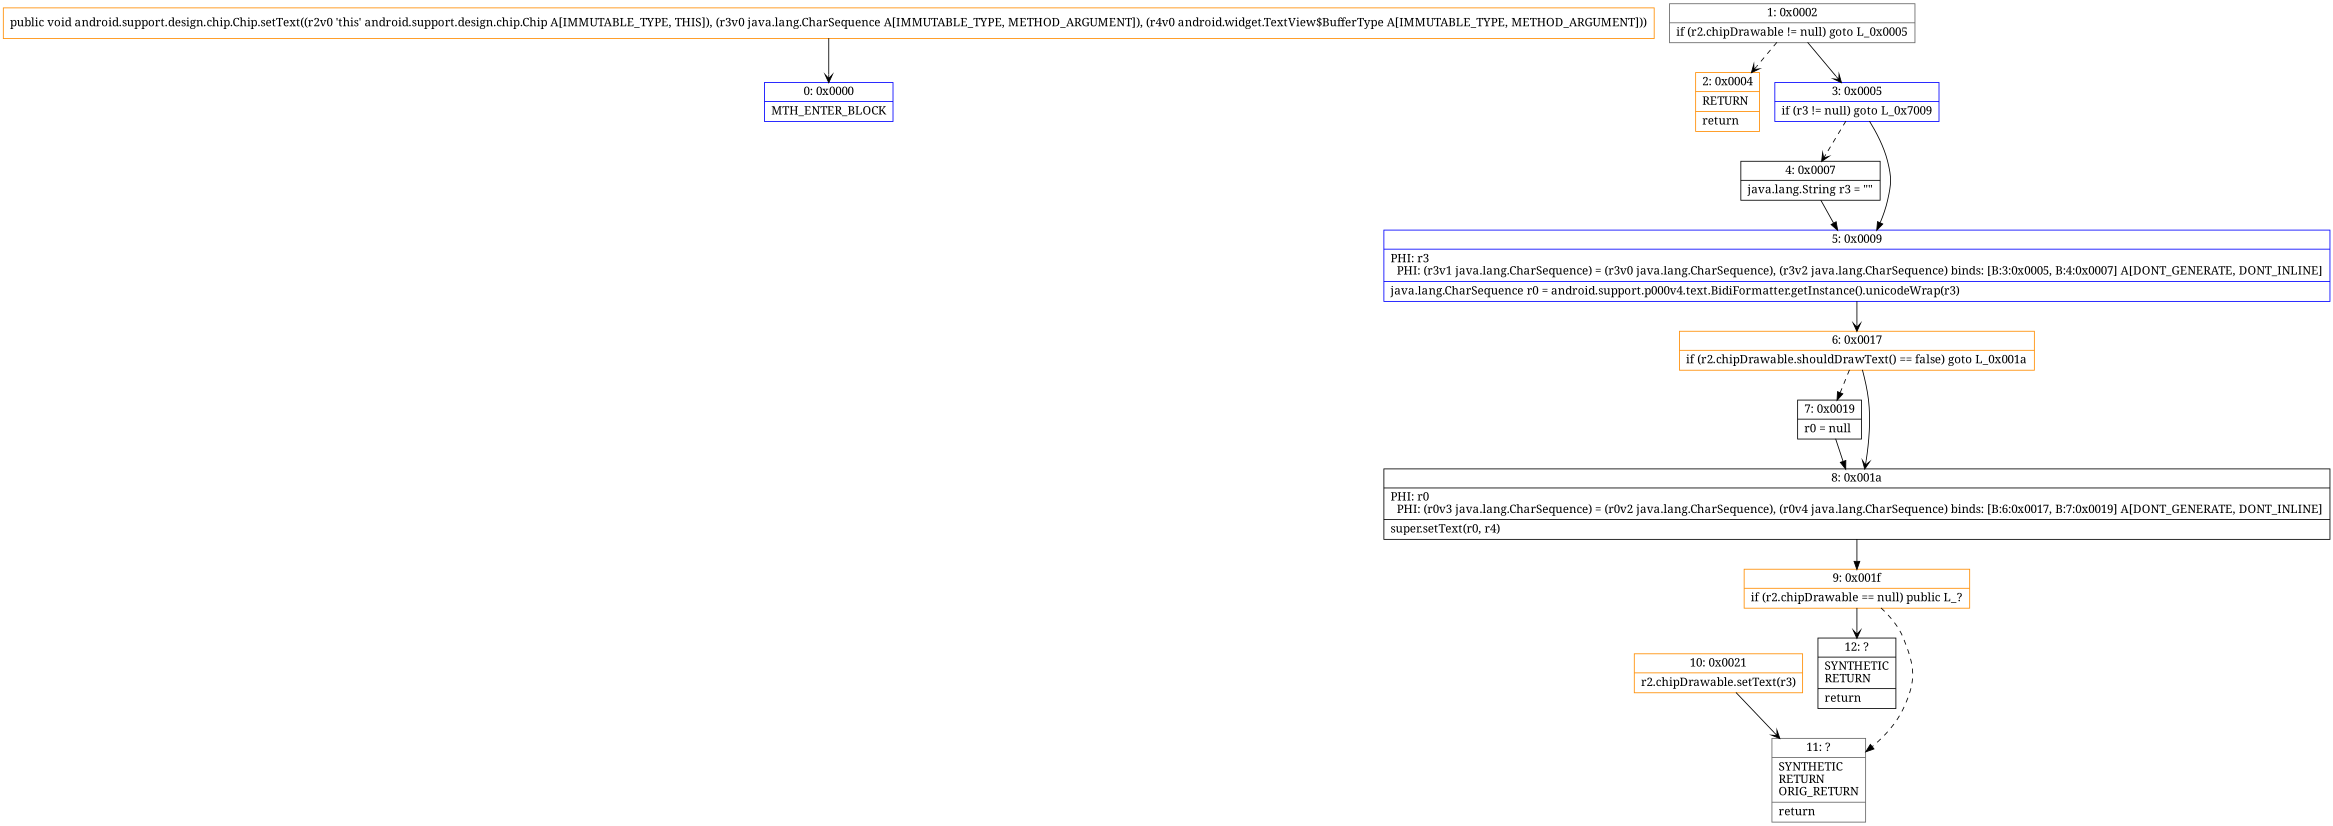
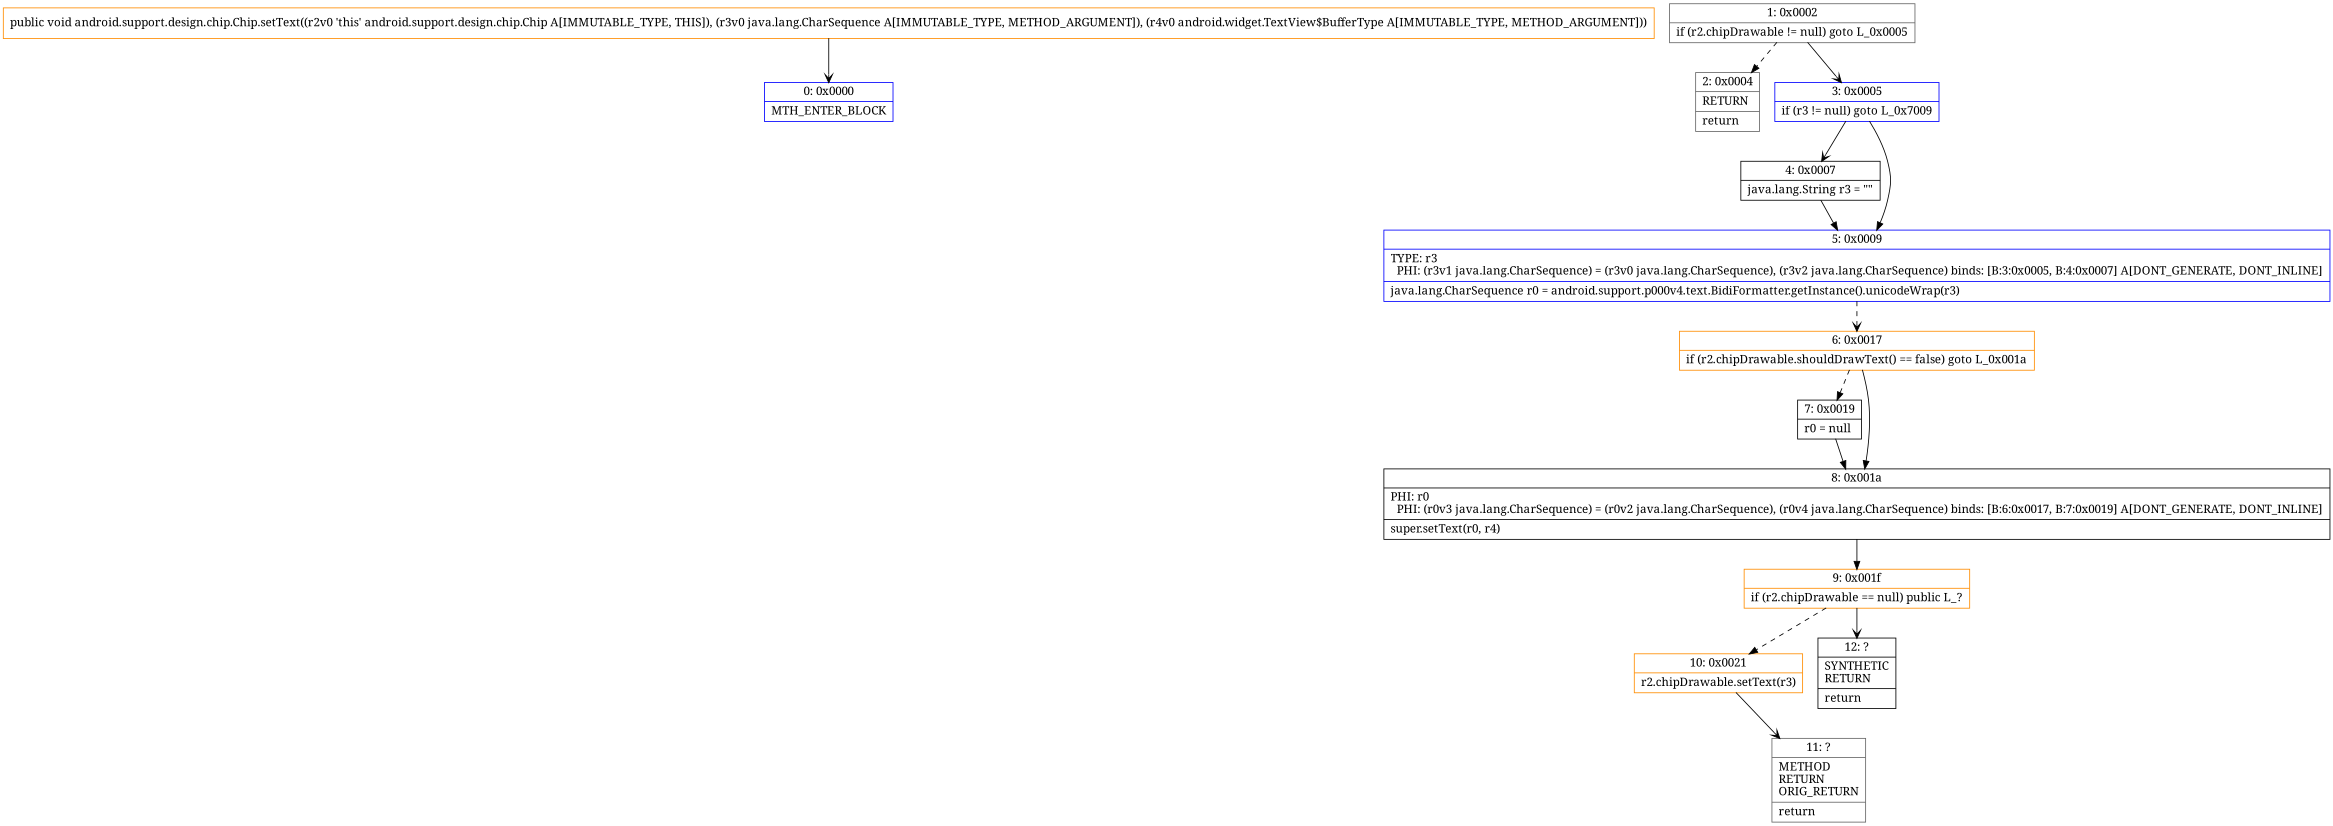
(1767, 54) -> (1767, 54)
(1728, 102) -> (1728, 102)
(1836, 138) -> (1836, 138)
(1412, 259) -> (1416, 259)
(1857, 312) -> (1857, 312)
(1870, 415) -> (1870, 415)
(1912, 679) -> (1791, 629)
(1811, 767) -> (1805, 767)
